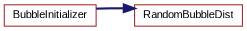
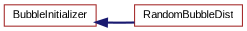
(110, 8) -> (121, 23)
